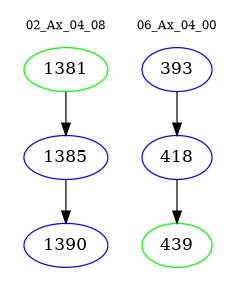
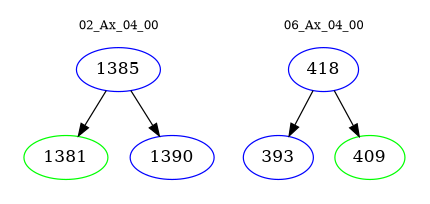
(66, 26) -> (119, 26)
(66, 108) -> (96, 108)
(177, 108) -> (304, 108)
(177, 245) -> (370, 157)
